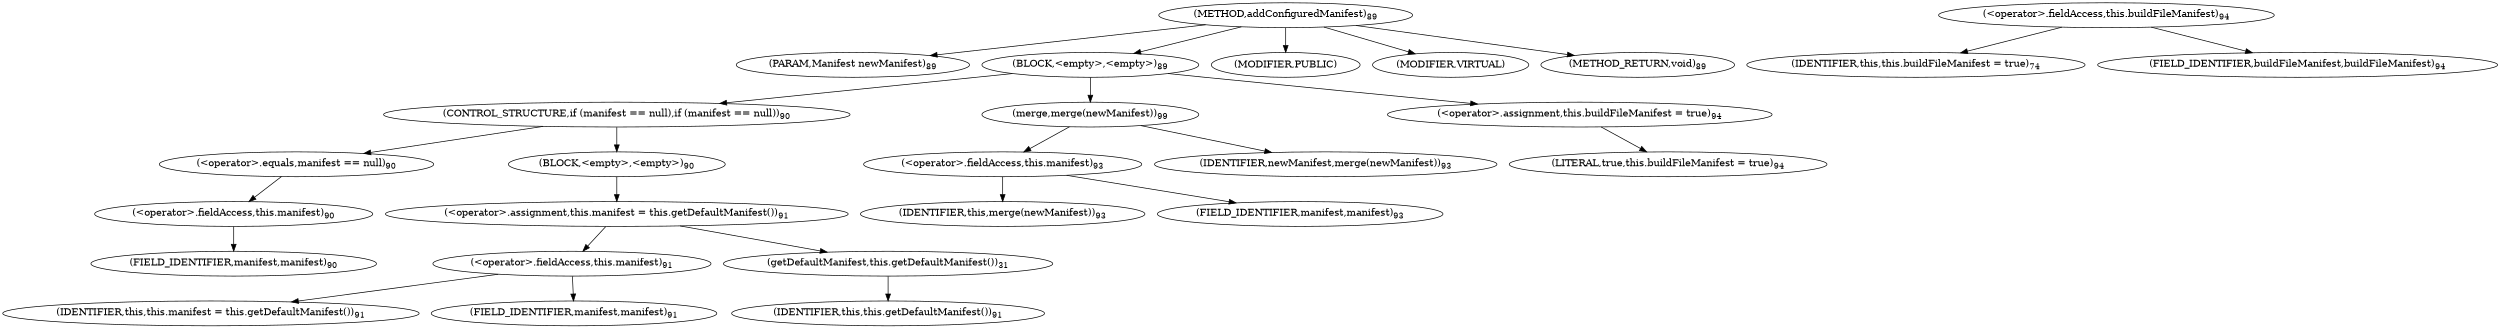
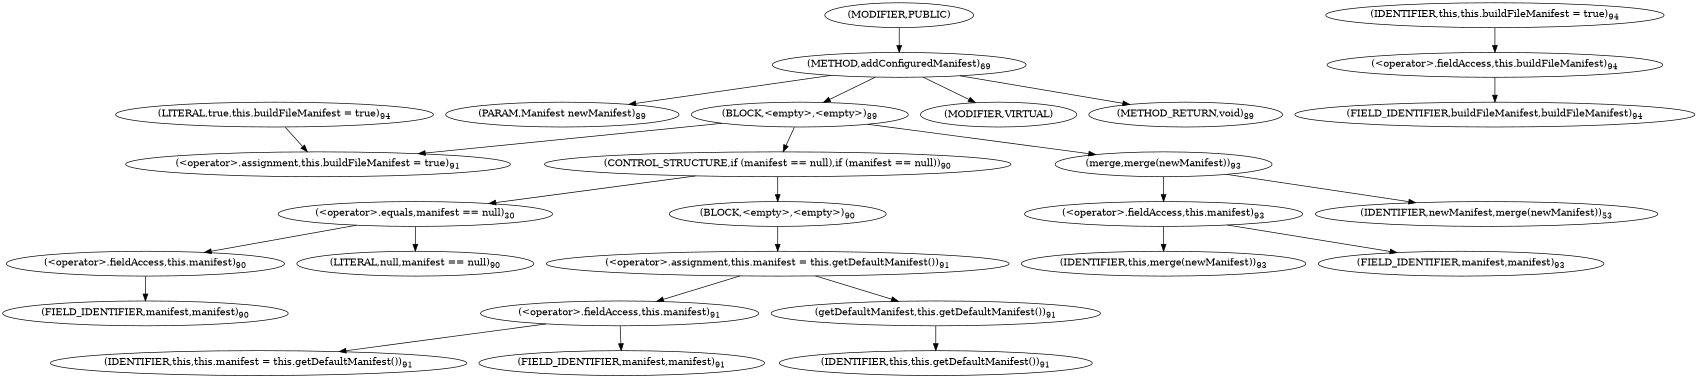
(1372, 14) -> (986, 64)
(1286, 37) -> (899, 37)
(2015, 39) -> (1495, 37)
(2035, 64) -> (1614, 14)
(1163, 114) -> (1236, 163)
(1717, 114) -> (455, 163)
(1621, 138) -> (294, 137)
(391, 163) -> (510, 213)
(1447, 163) -> (1607, 213)
(1004, 263) -> (1051, 312)
none -> (415, 264)
